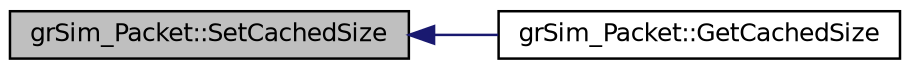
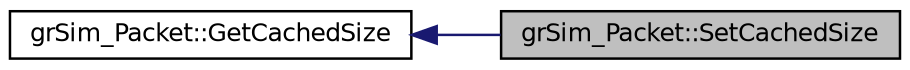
(466, 35) -> (469, 35)
